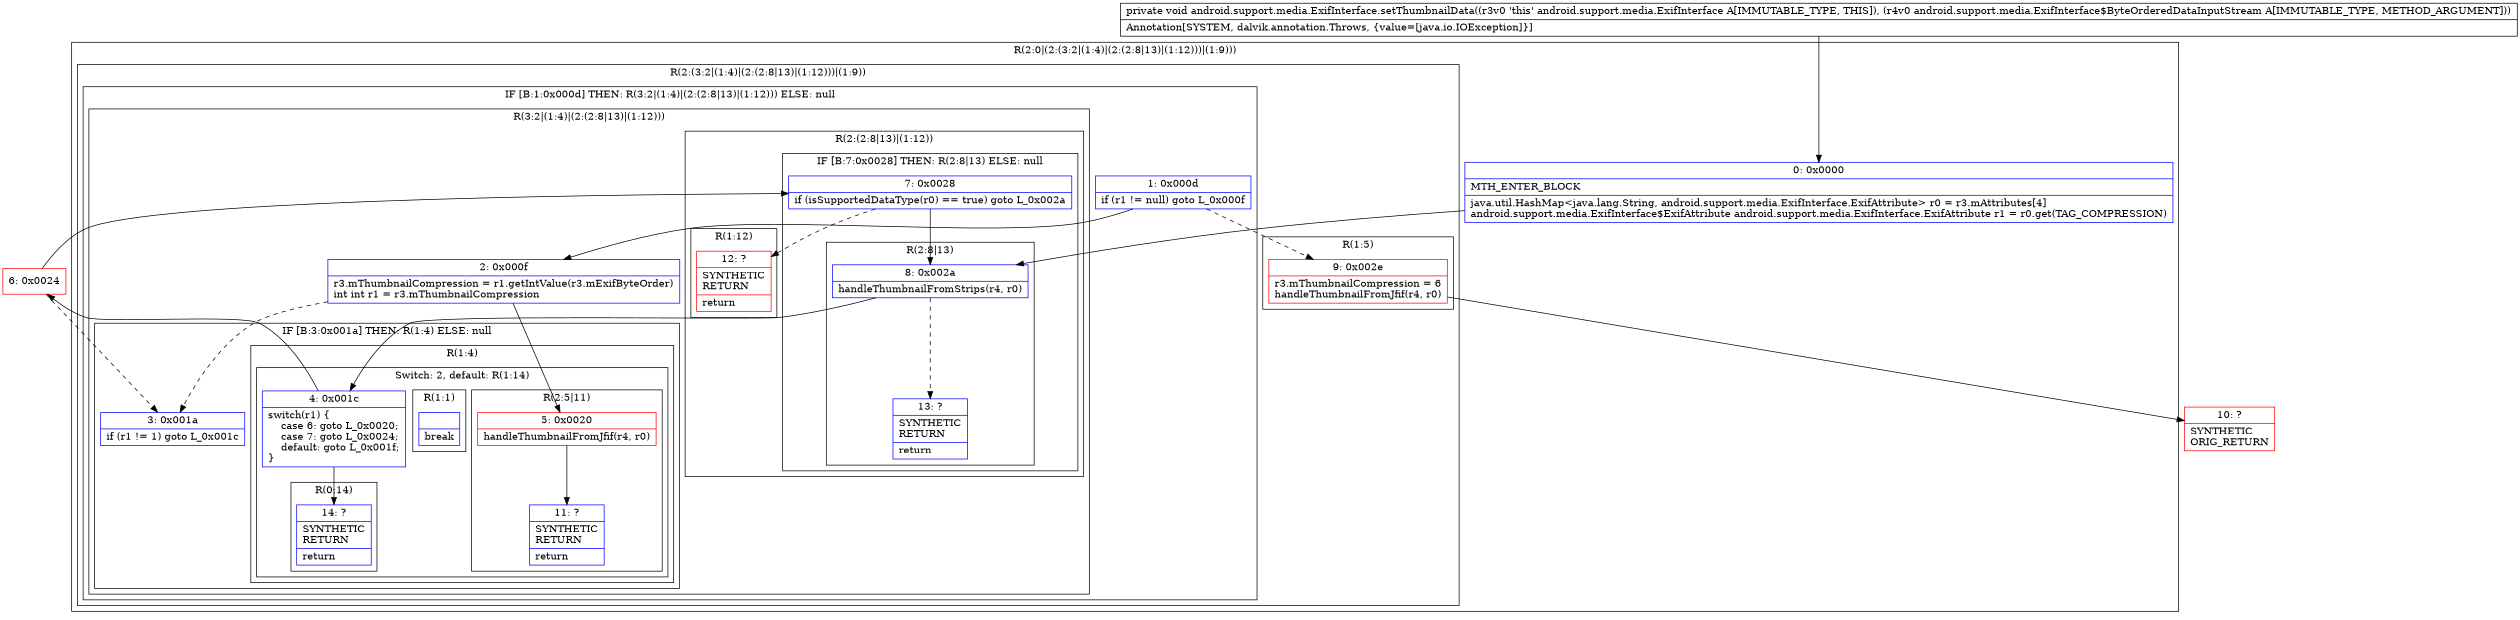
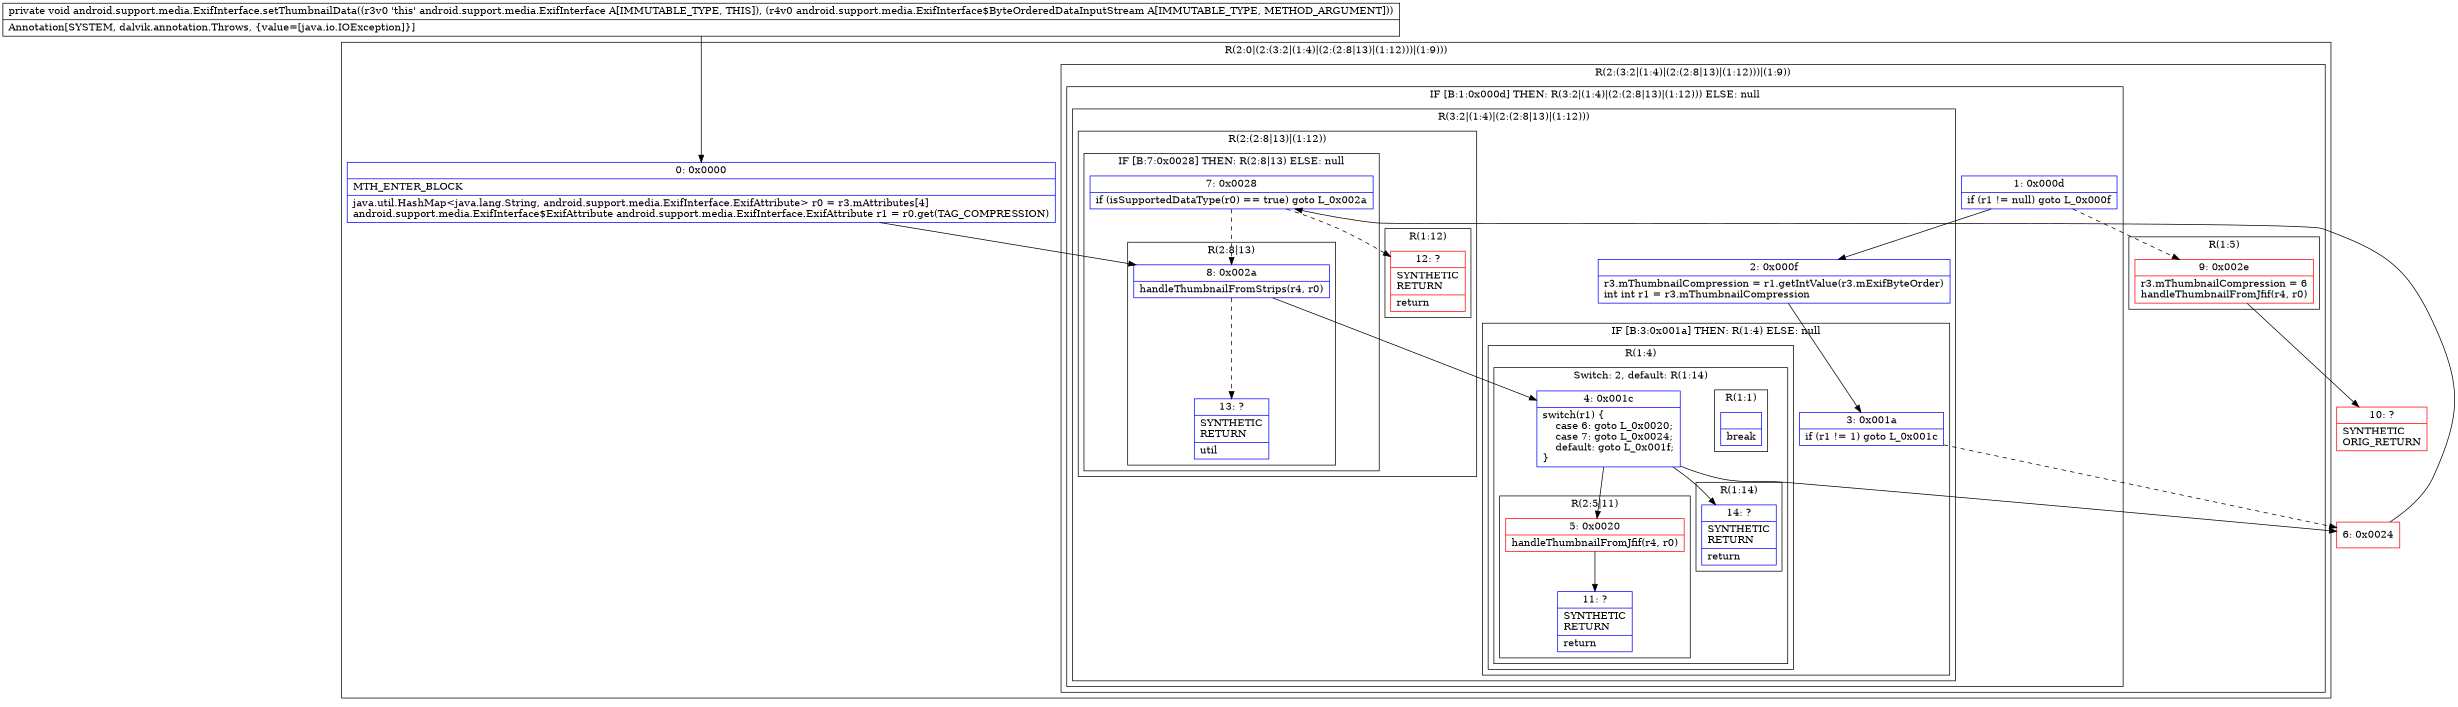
(930, 233) -> (1232, 233)
(240, 333) -> (1823, 355)
(99, 351) -> (2137, 485)
(535, 354) -> (1601, 489)
(915, 450) -> (1209, 450)
(334, 491) -> (1739, 491)
